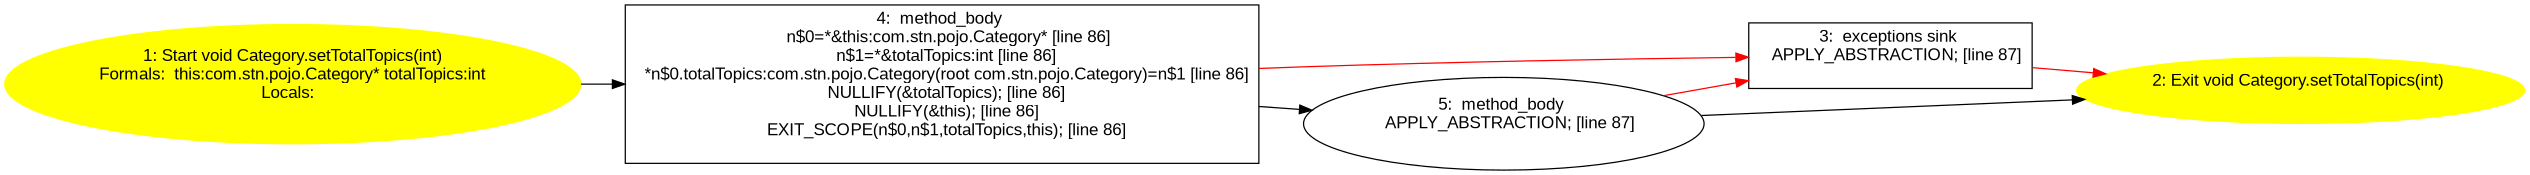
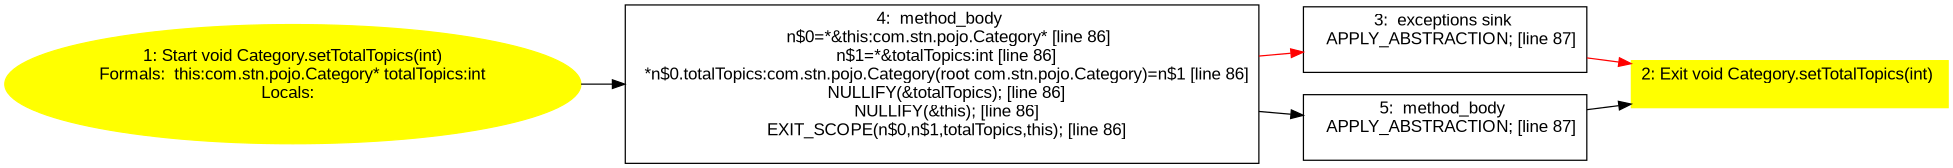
(1700, 89) -> none
(2301, 90) -> (1790, 84)
(1504, 124) -> (1445, 127)
